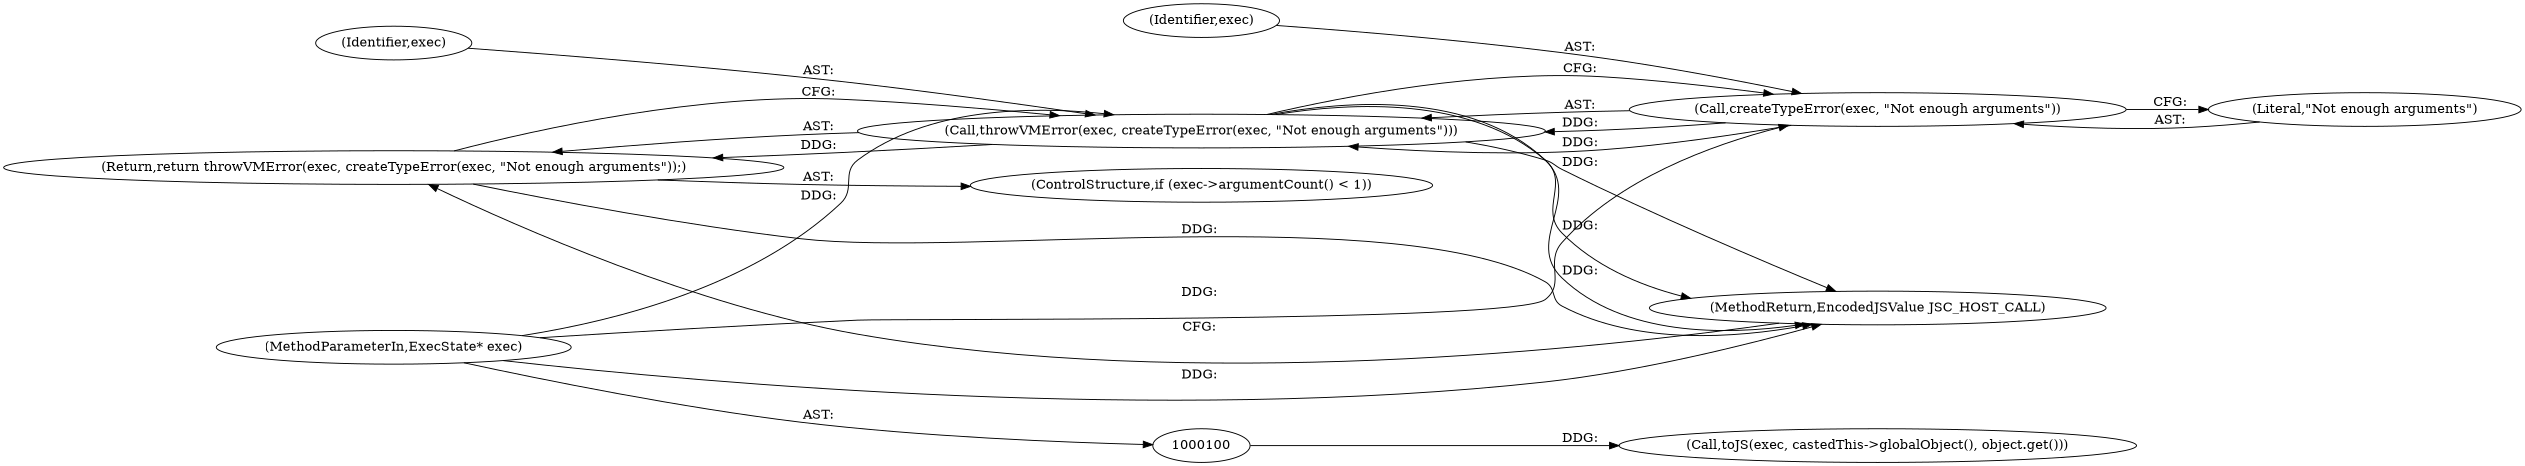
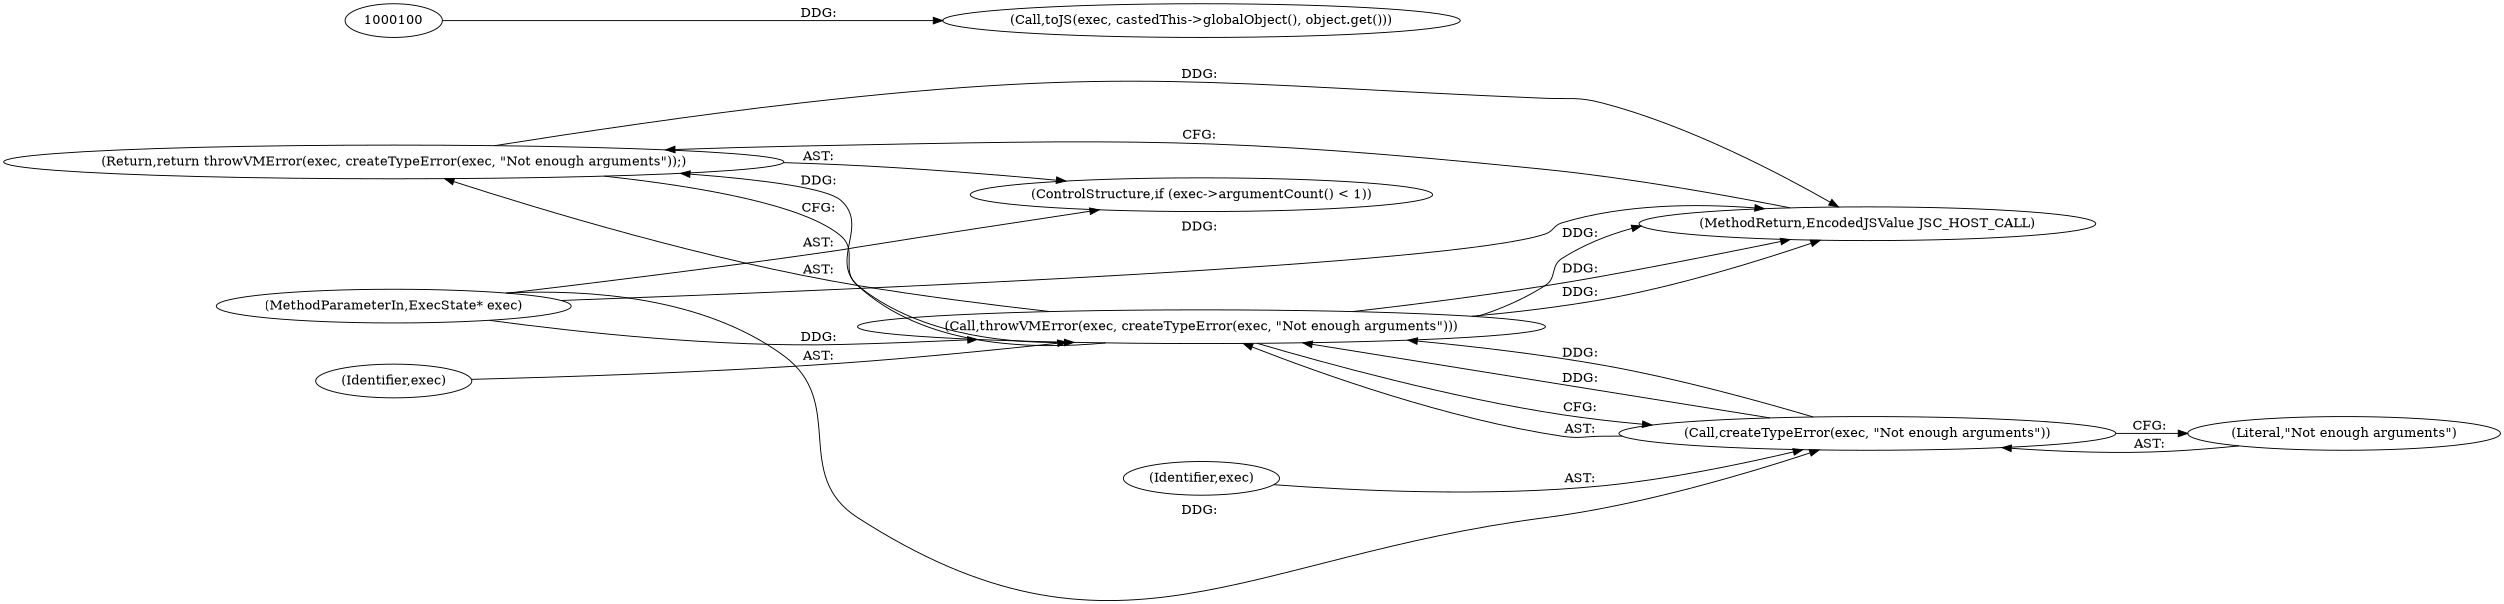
(801, 422) -> (799, 256)
